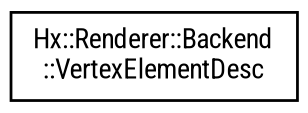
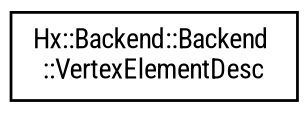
(154, 56) -> (154, 56)
